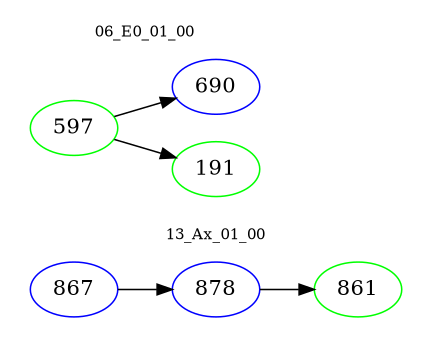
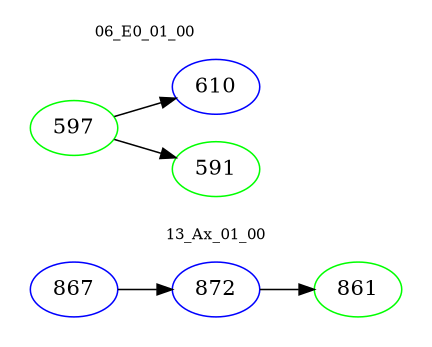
(216, 87) -> (216, 87)
(216, 169) -> (216, 169)
(216, 289) -> (216, 289)
